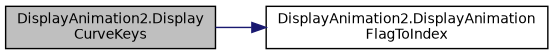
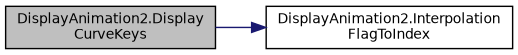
(407, 27) -> (389, 27)
